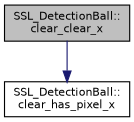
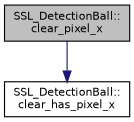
(67, 23) -> (67, 23)
